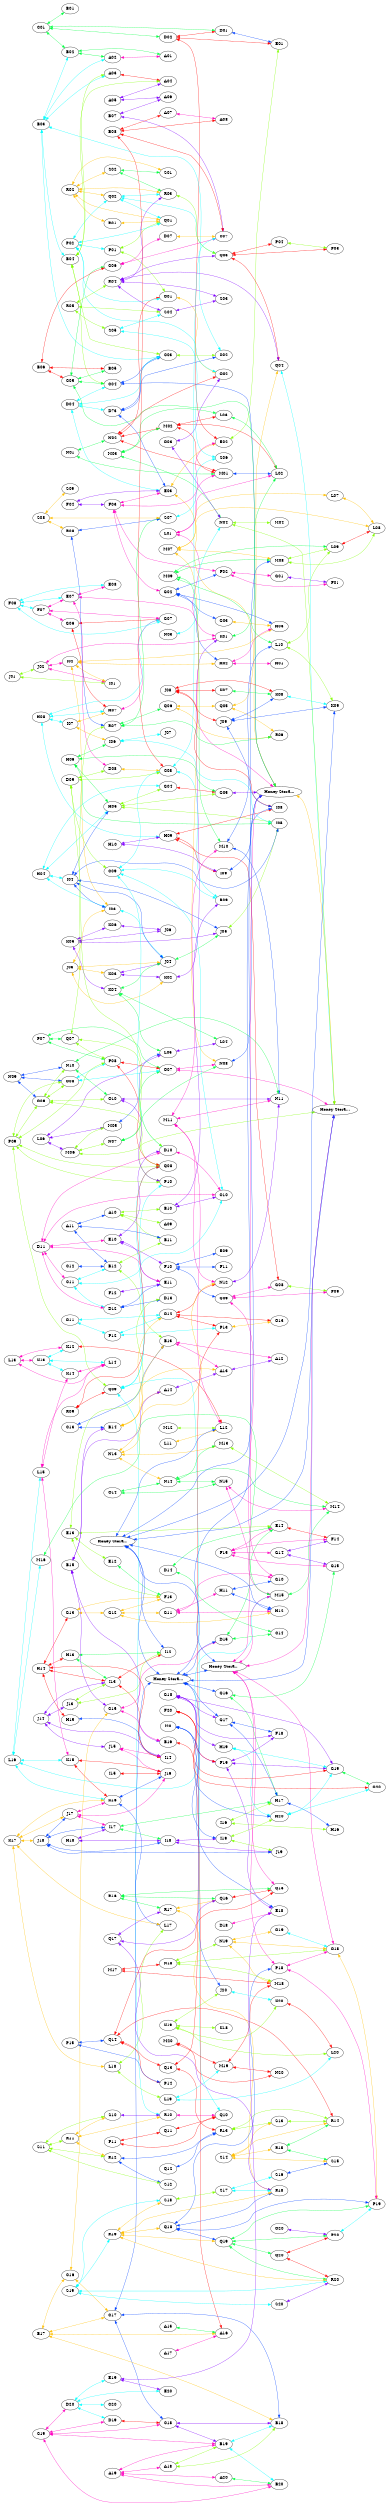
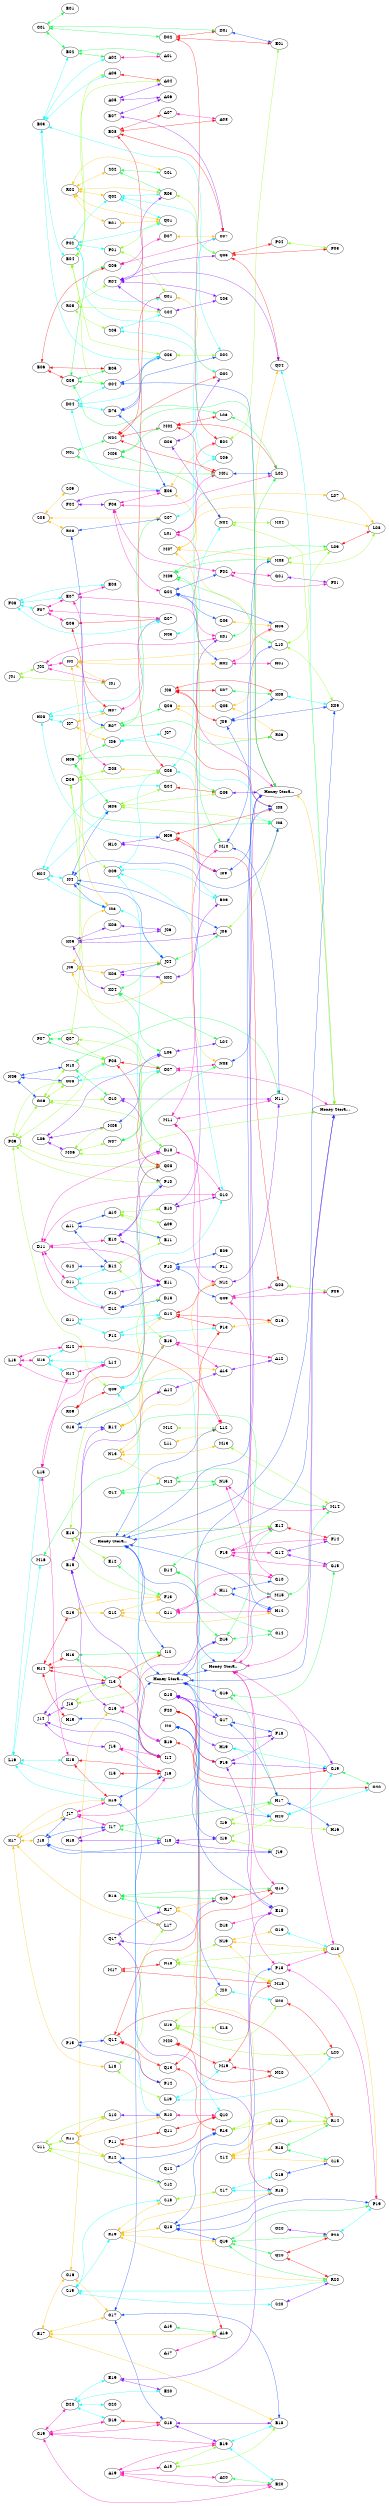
(143, 1253) -> (141, 1208)
(194, 1467) -> none
none -> (197, 1603)
